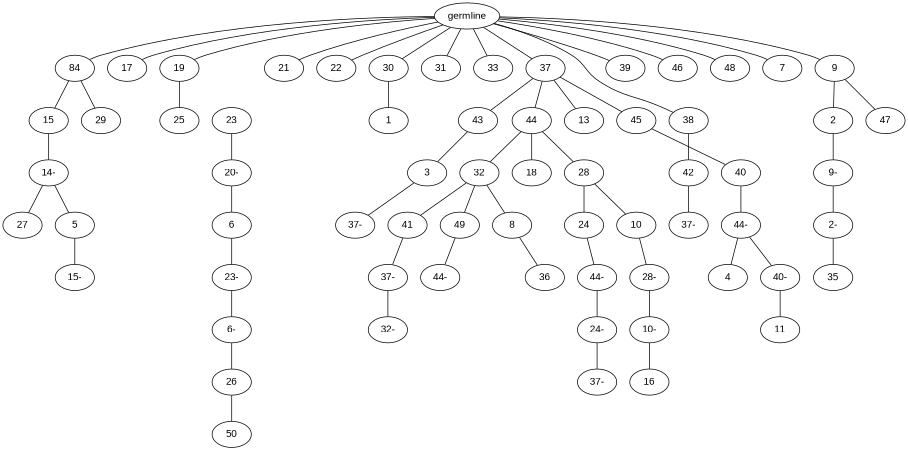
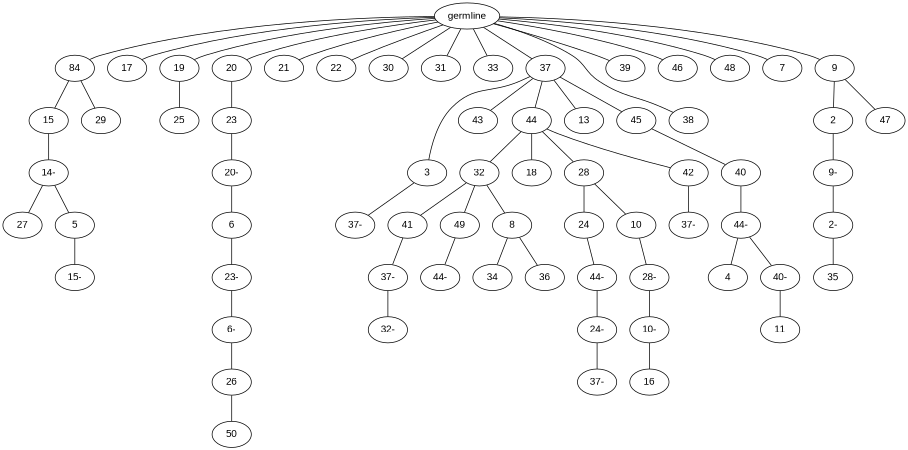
none -> (232, 68)
(389, 121) -> none
(689, 142) -> (608, 151)
(453, 147) -> (462, 99)
none -> (492, 277)
